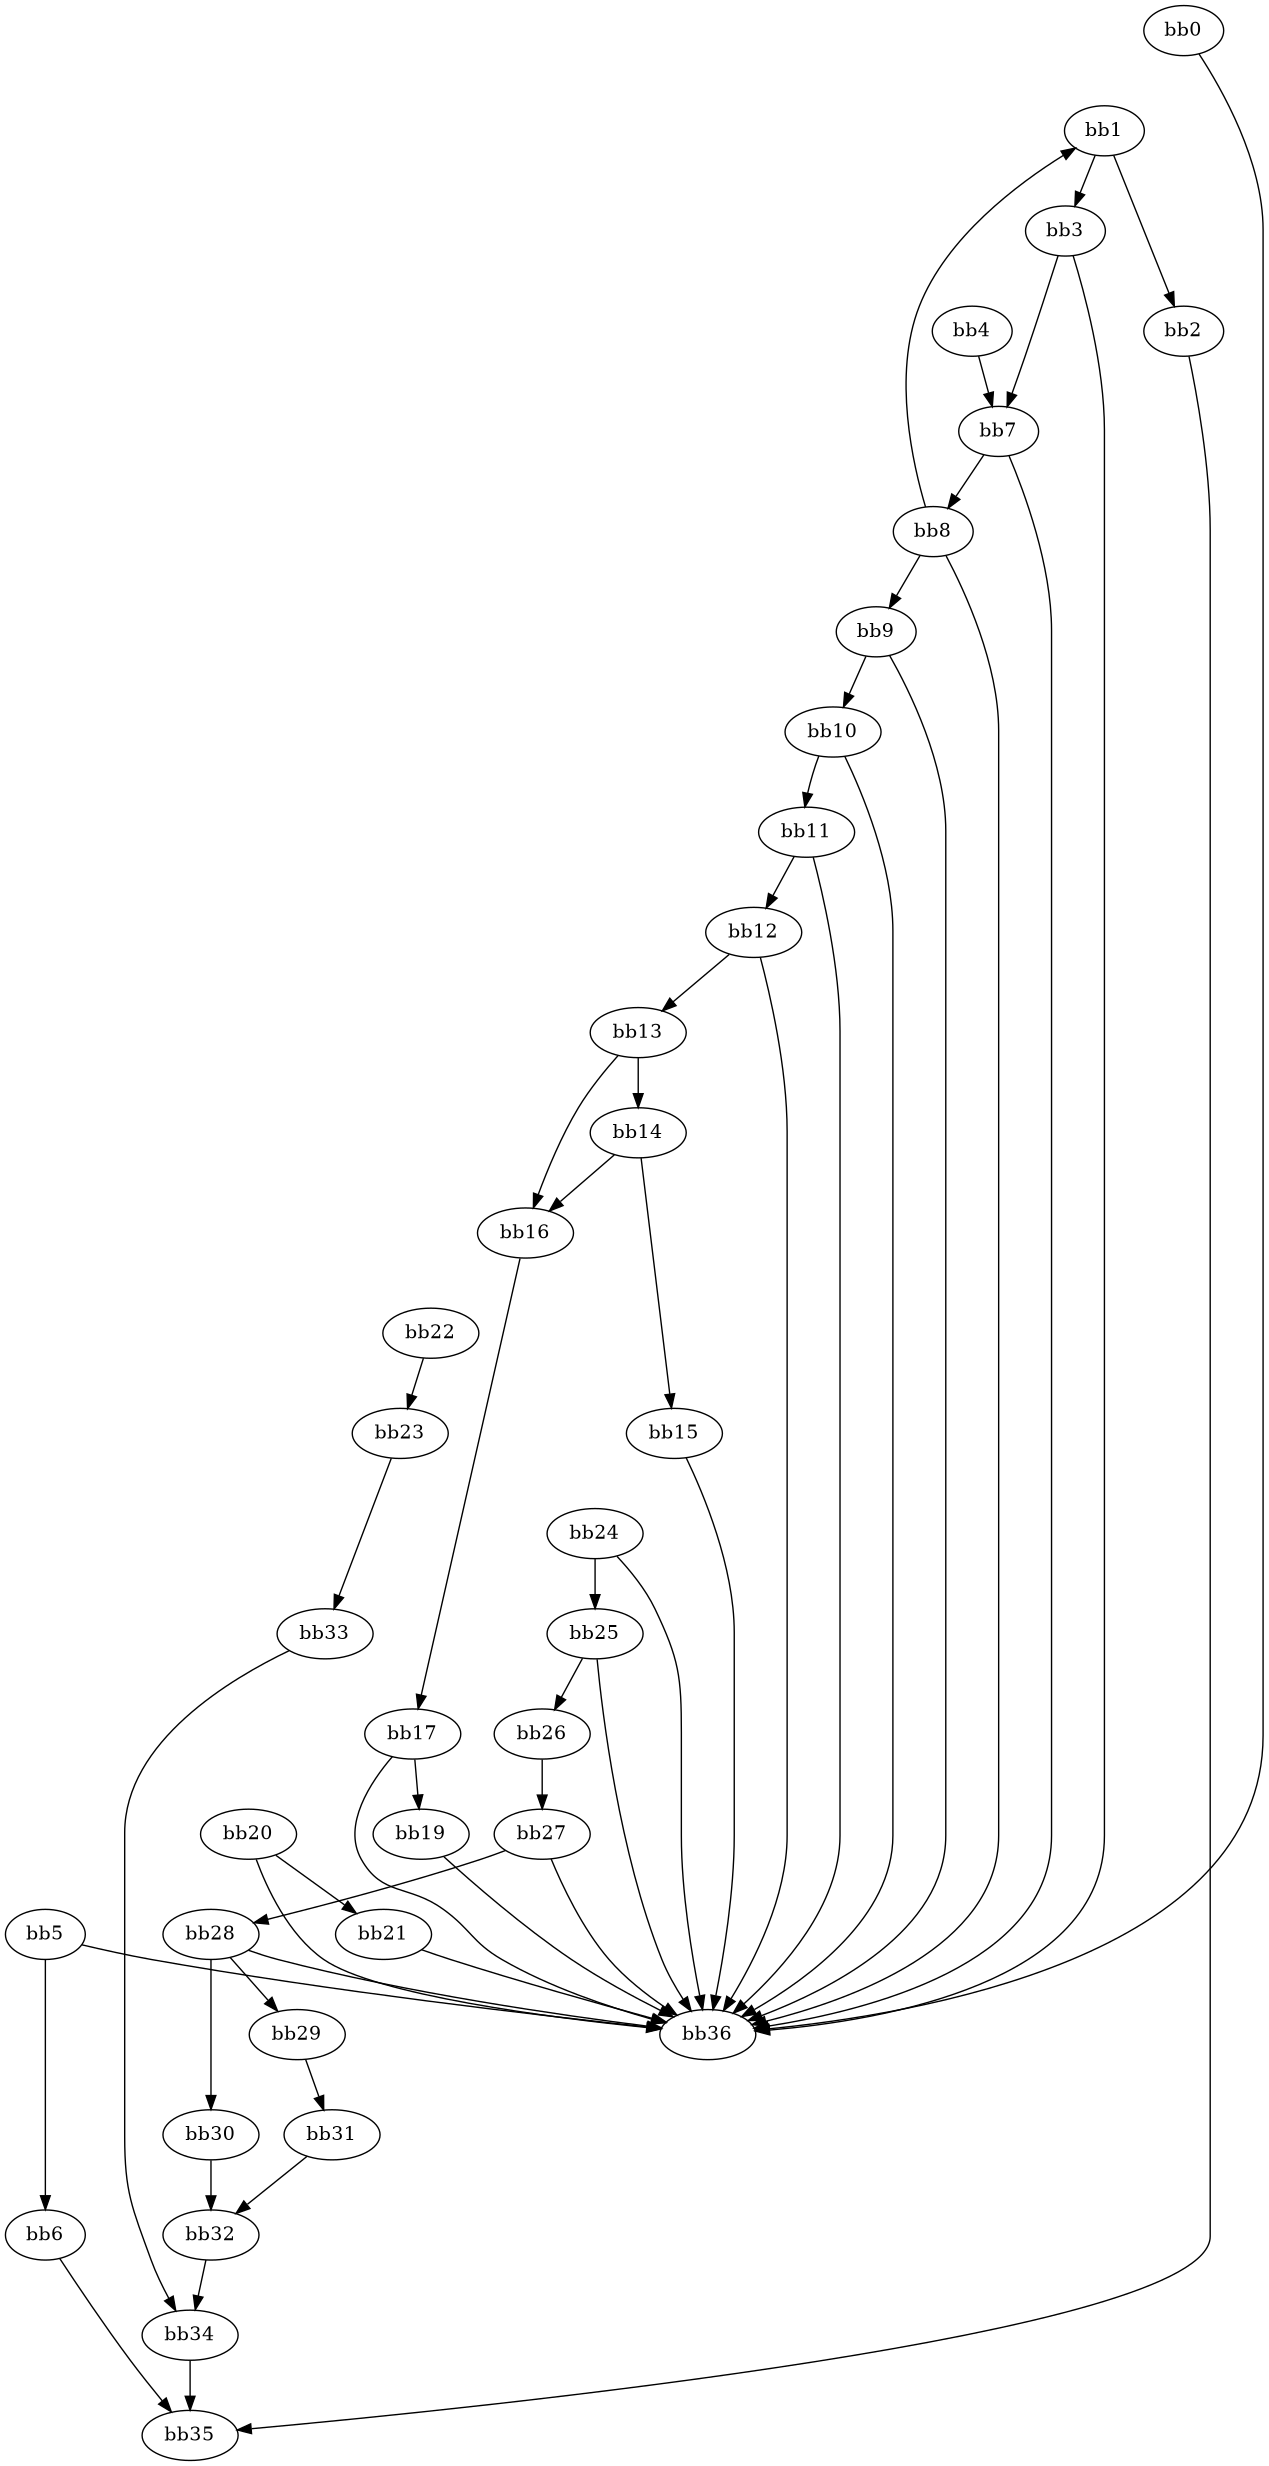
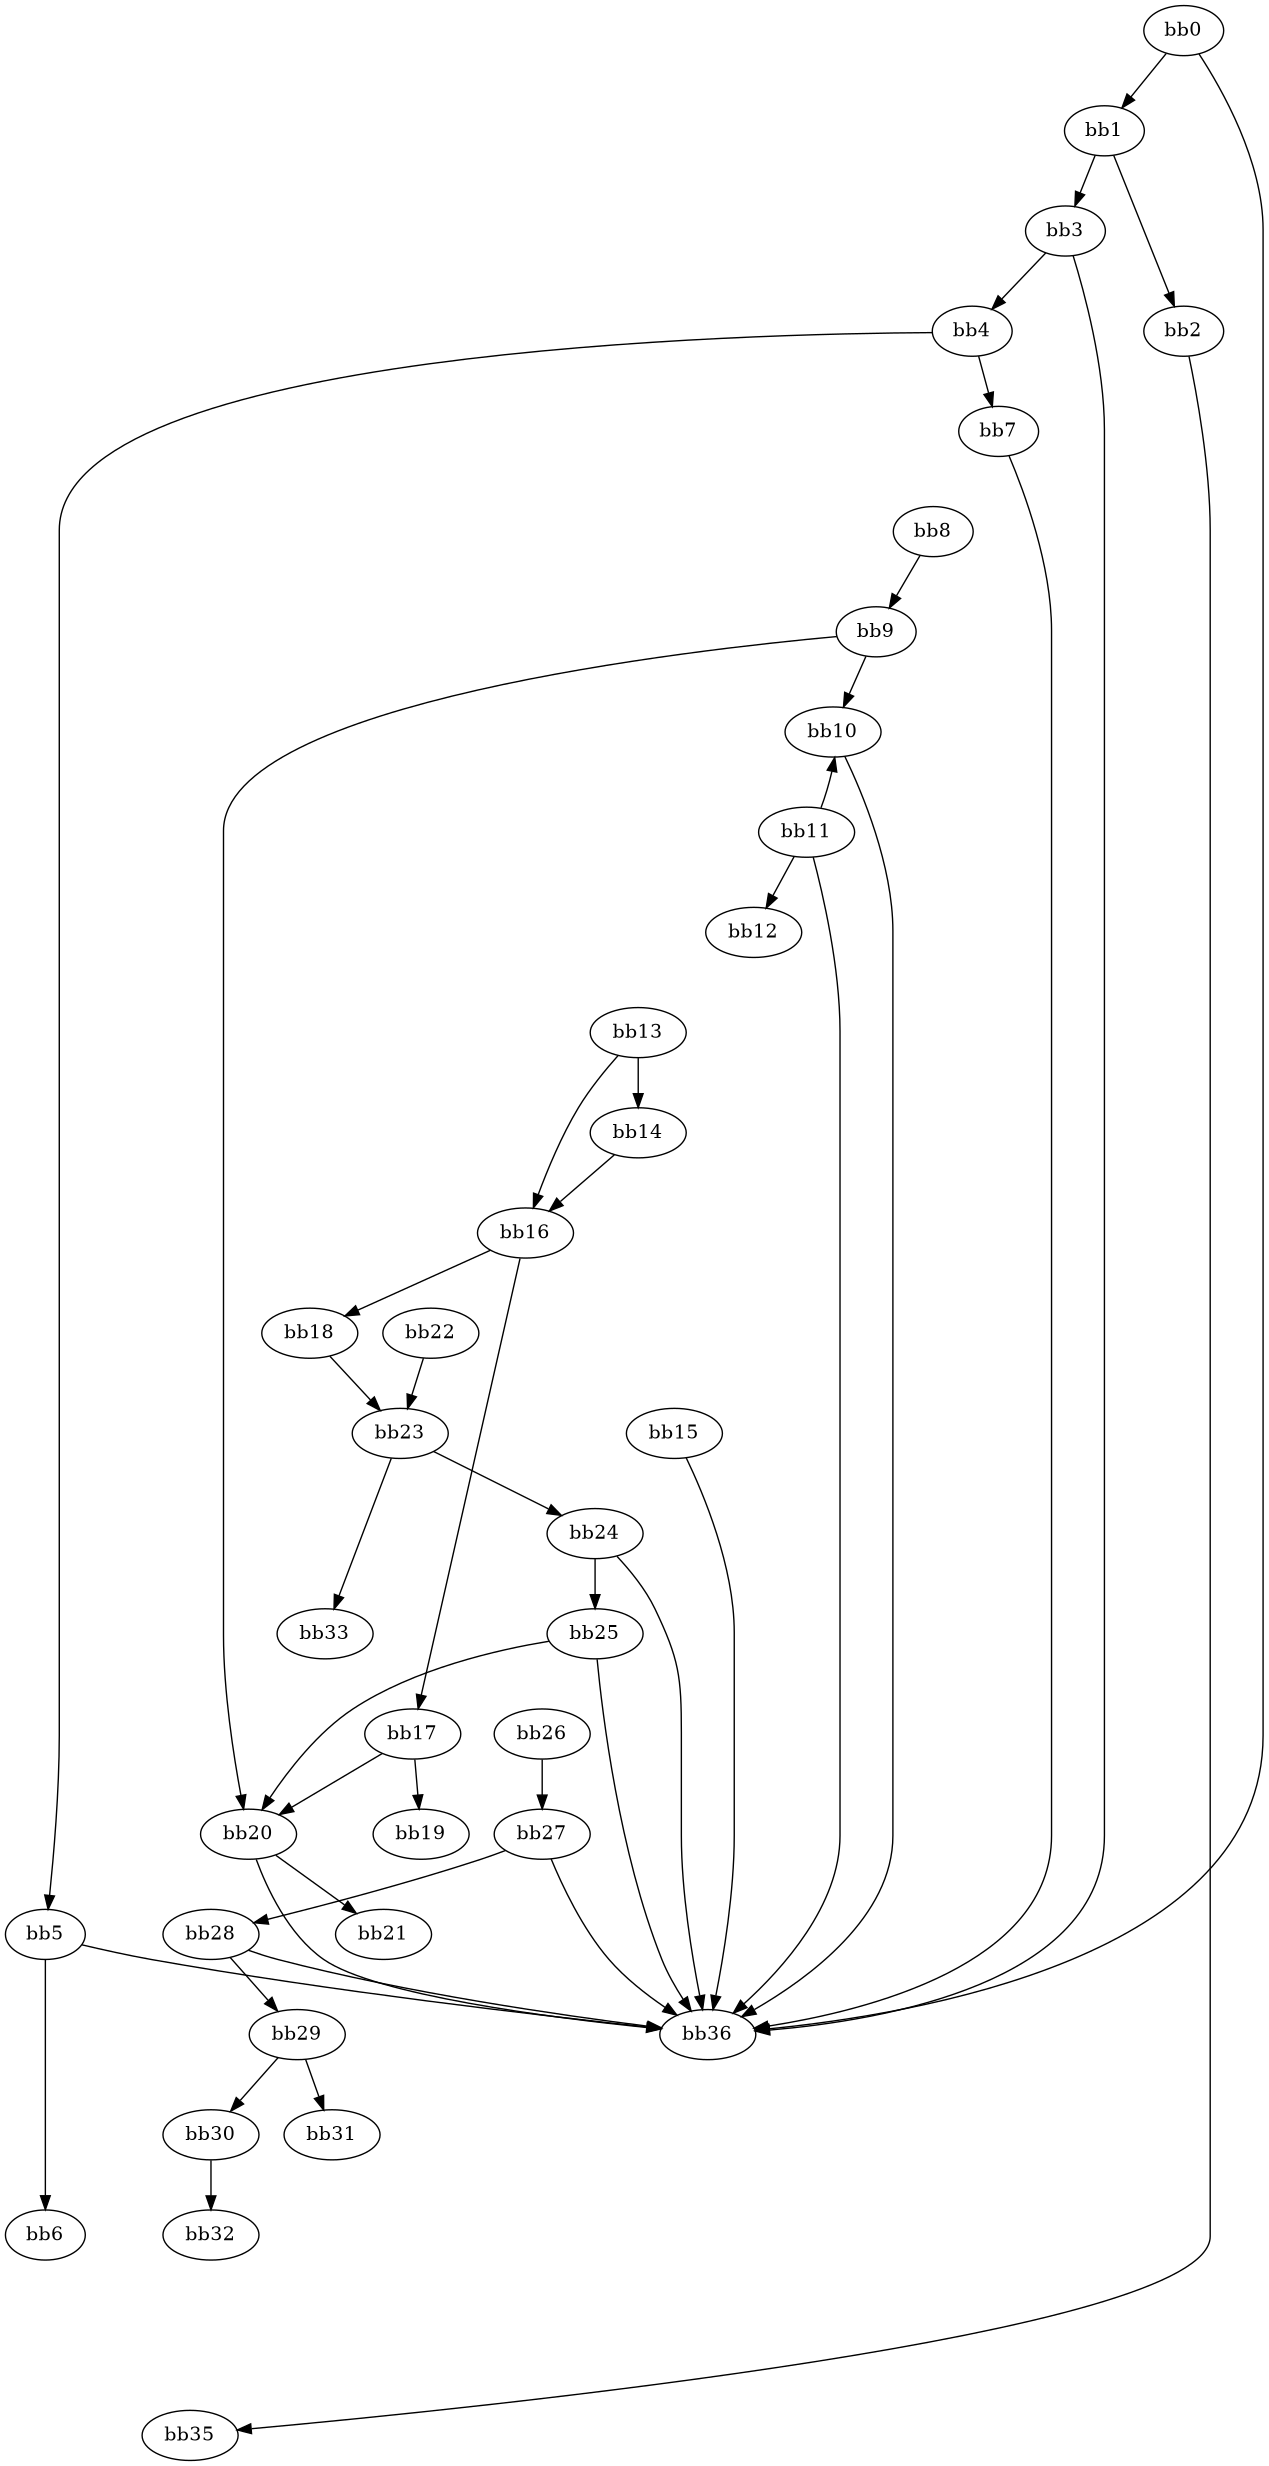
(921, 303) -> (1148, 75)
(1036, 325) -> (1024, 276)
(970, 476) -> none
none -> (59, 747)
(813, 774) -> (827, 790)
(701, 978) -> none
(655, 1276) -> none
none -> (310, 1333)
(999, 1351) -> none
(946, 1377) -> (224, 980)
none -> (491, 1480)
(787, 1483) -> none
(572, 1678) -> (391, 1688)
(454, 1918) -> (337, 1780)
(547, 1942) -> none
(531, 1984) -> none
(211, 2027) -> (259, 2079)
(277, 2180) -> none
(109, 2331) -> none
(190, 2335) -> none
